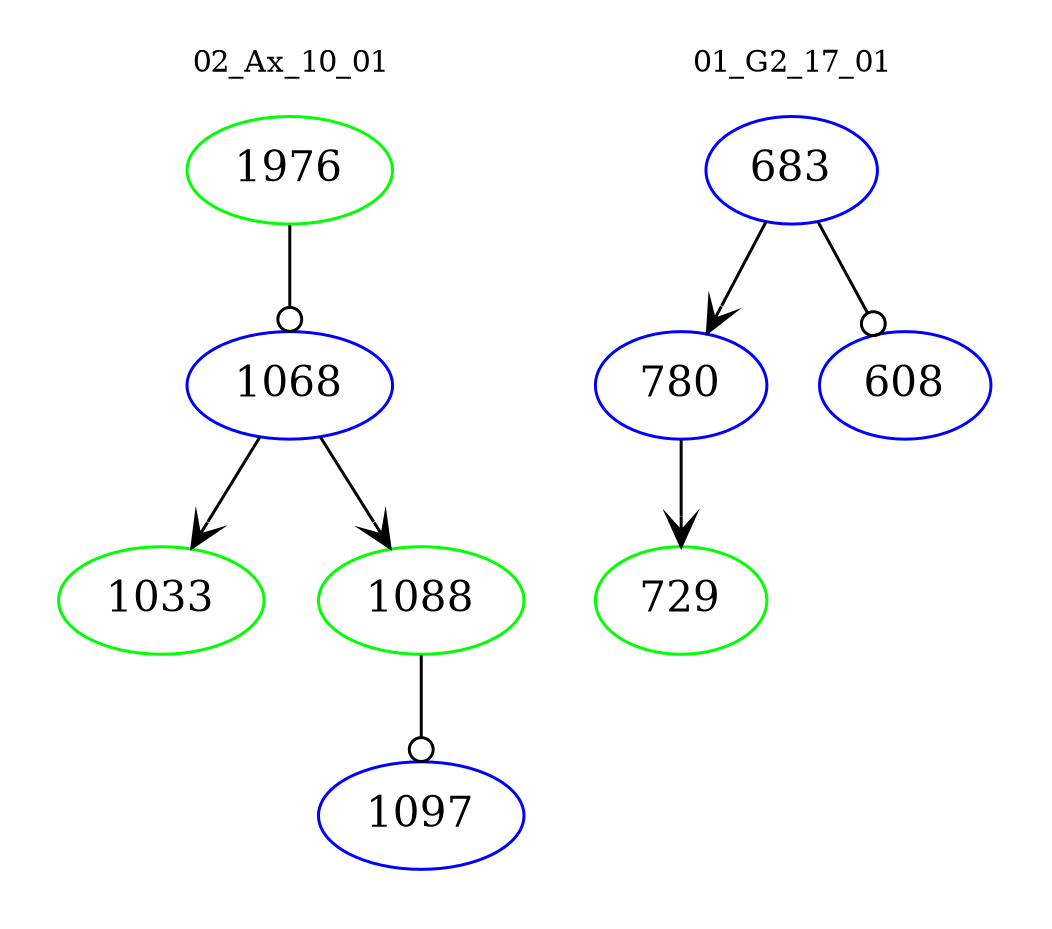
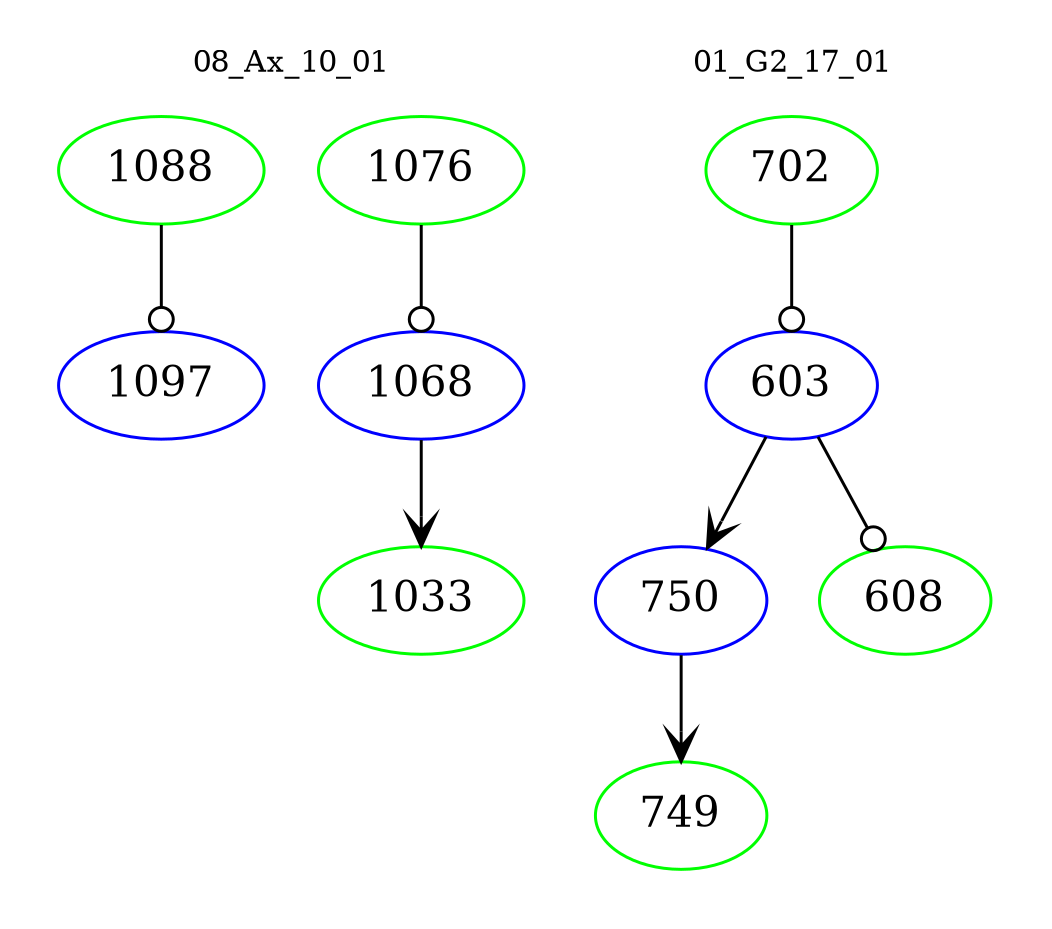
(291, 64) -> (291, 64)
(290, 170) -> (421, 170)
(792, 170) -> (792, 385)
none -> (792, 170)
(681, 385) -> (681, 600)
(905, 385) -> (905, 600)
(347, 479) -> none
(681, 600) -> (681, 816)
